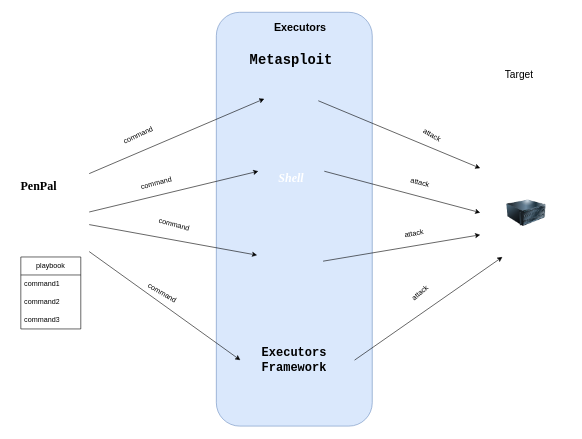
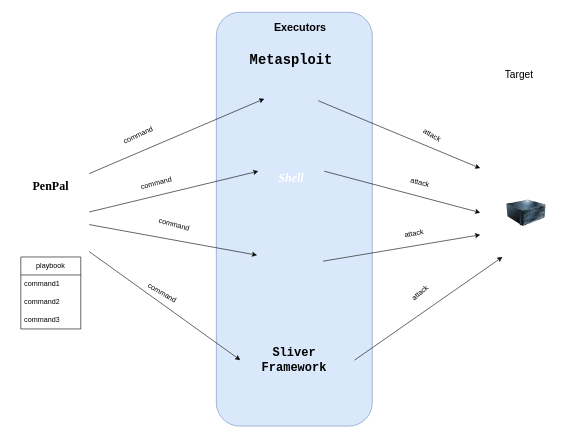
(39, 186) -> (51, 186)
(294, 360) -> (294, 360)
